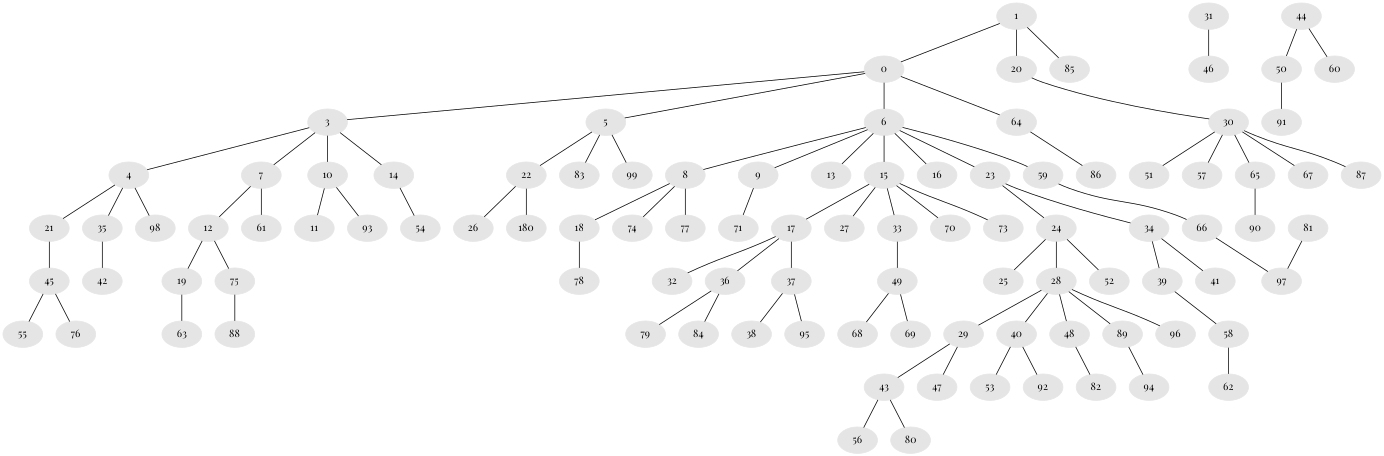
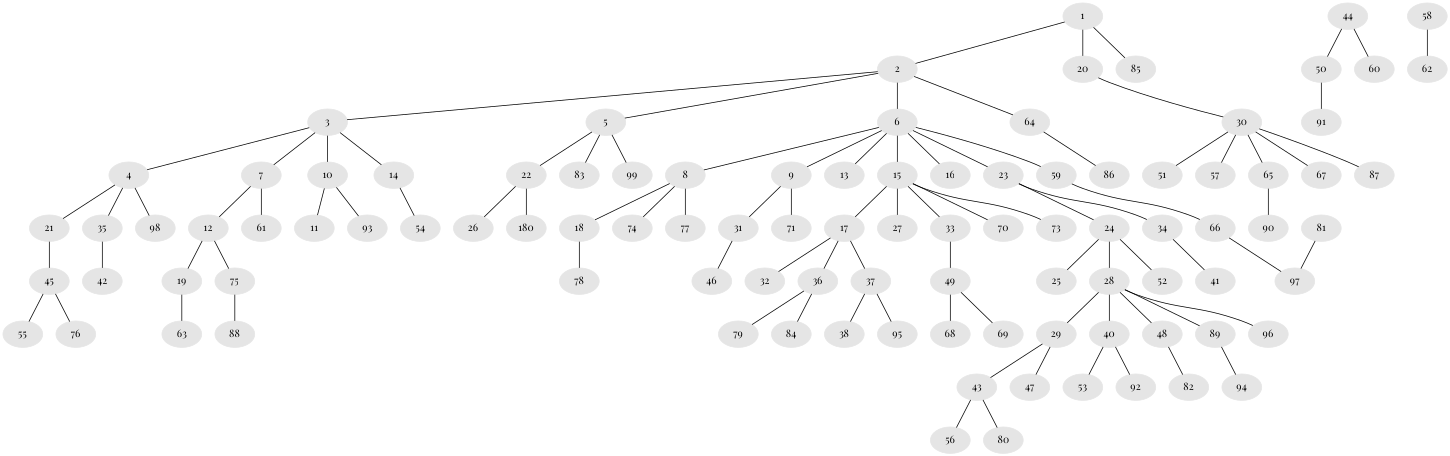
(884, 69) -> (897, 69)
none -> (765, 202)
(1162, 281) -> none
